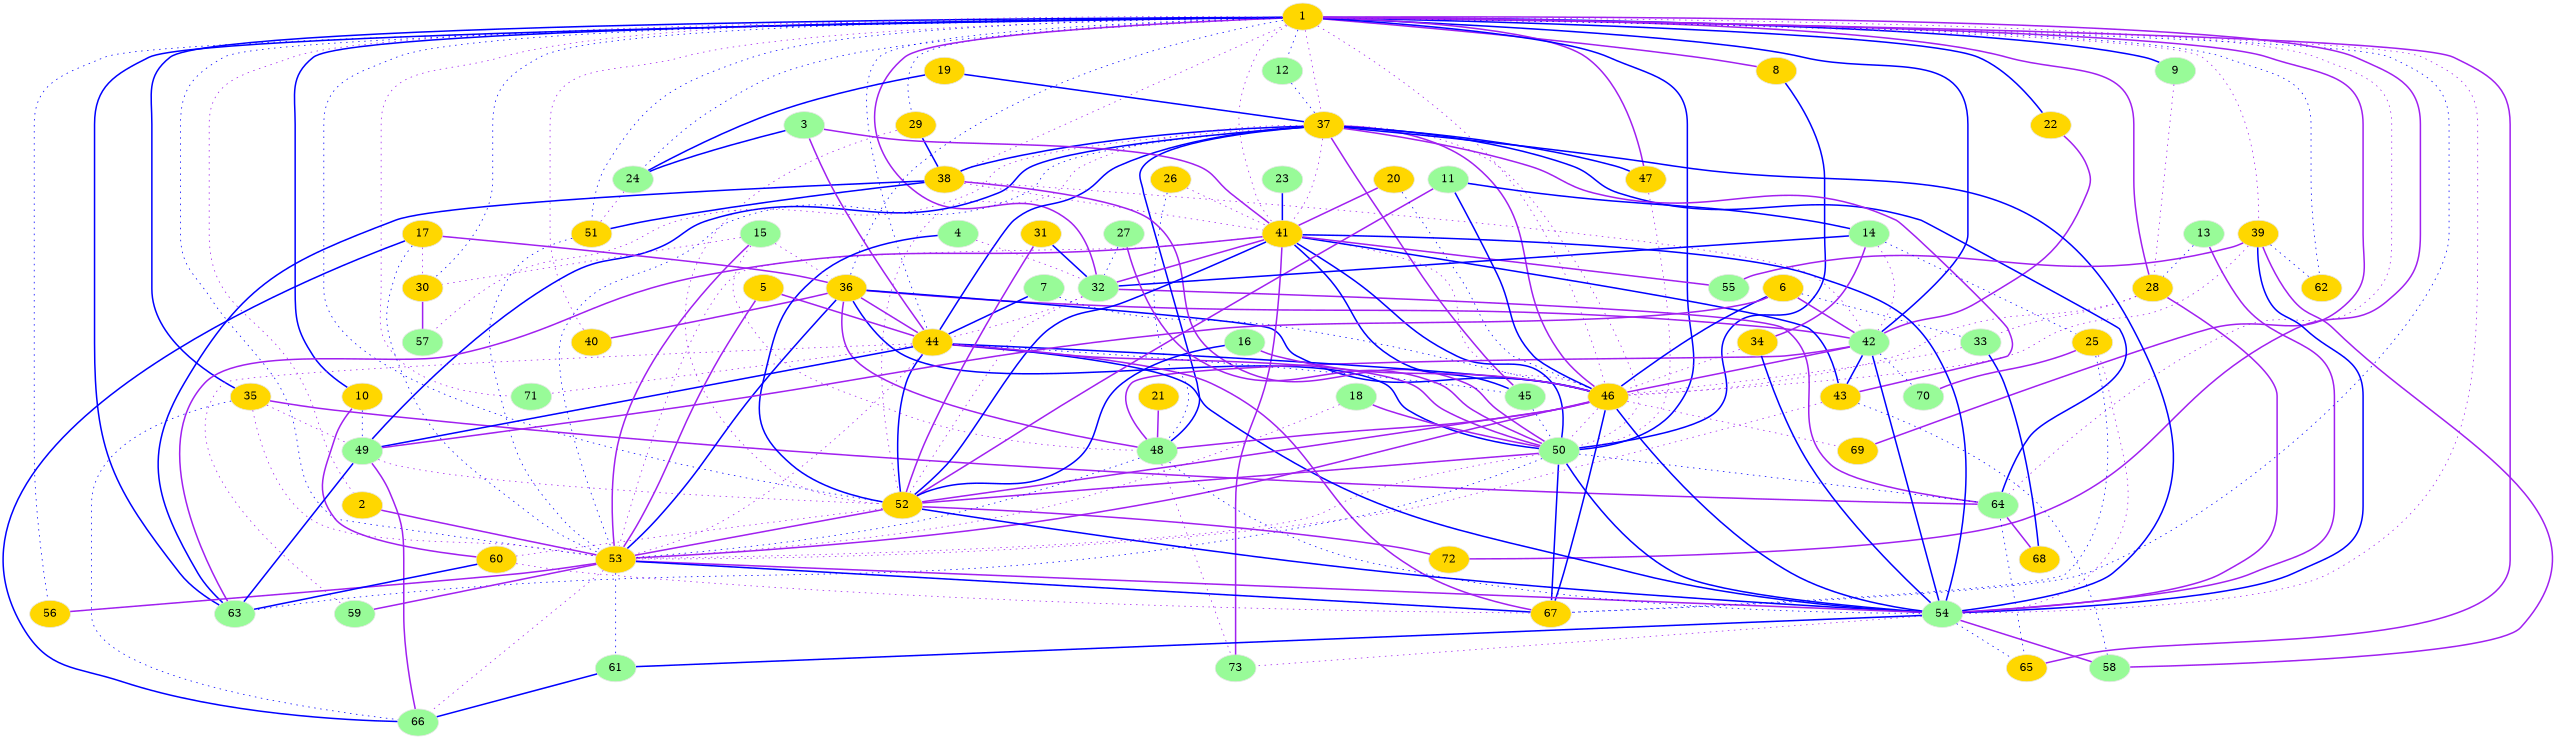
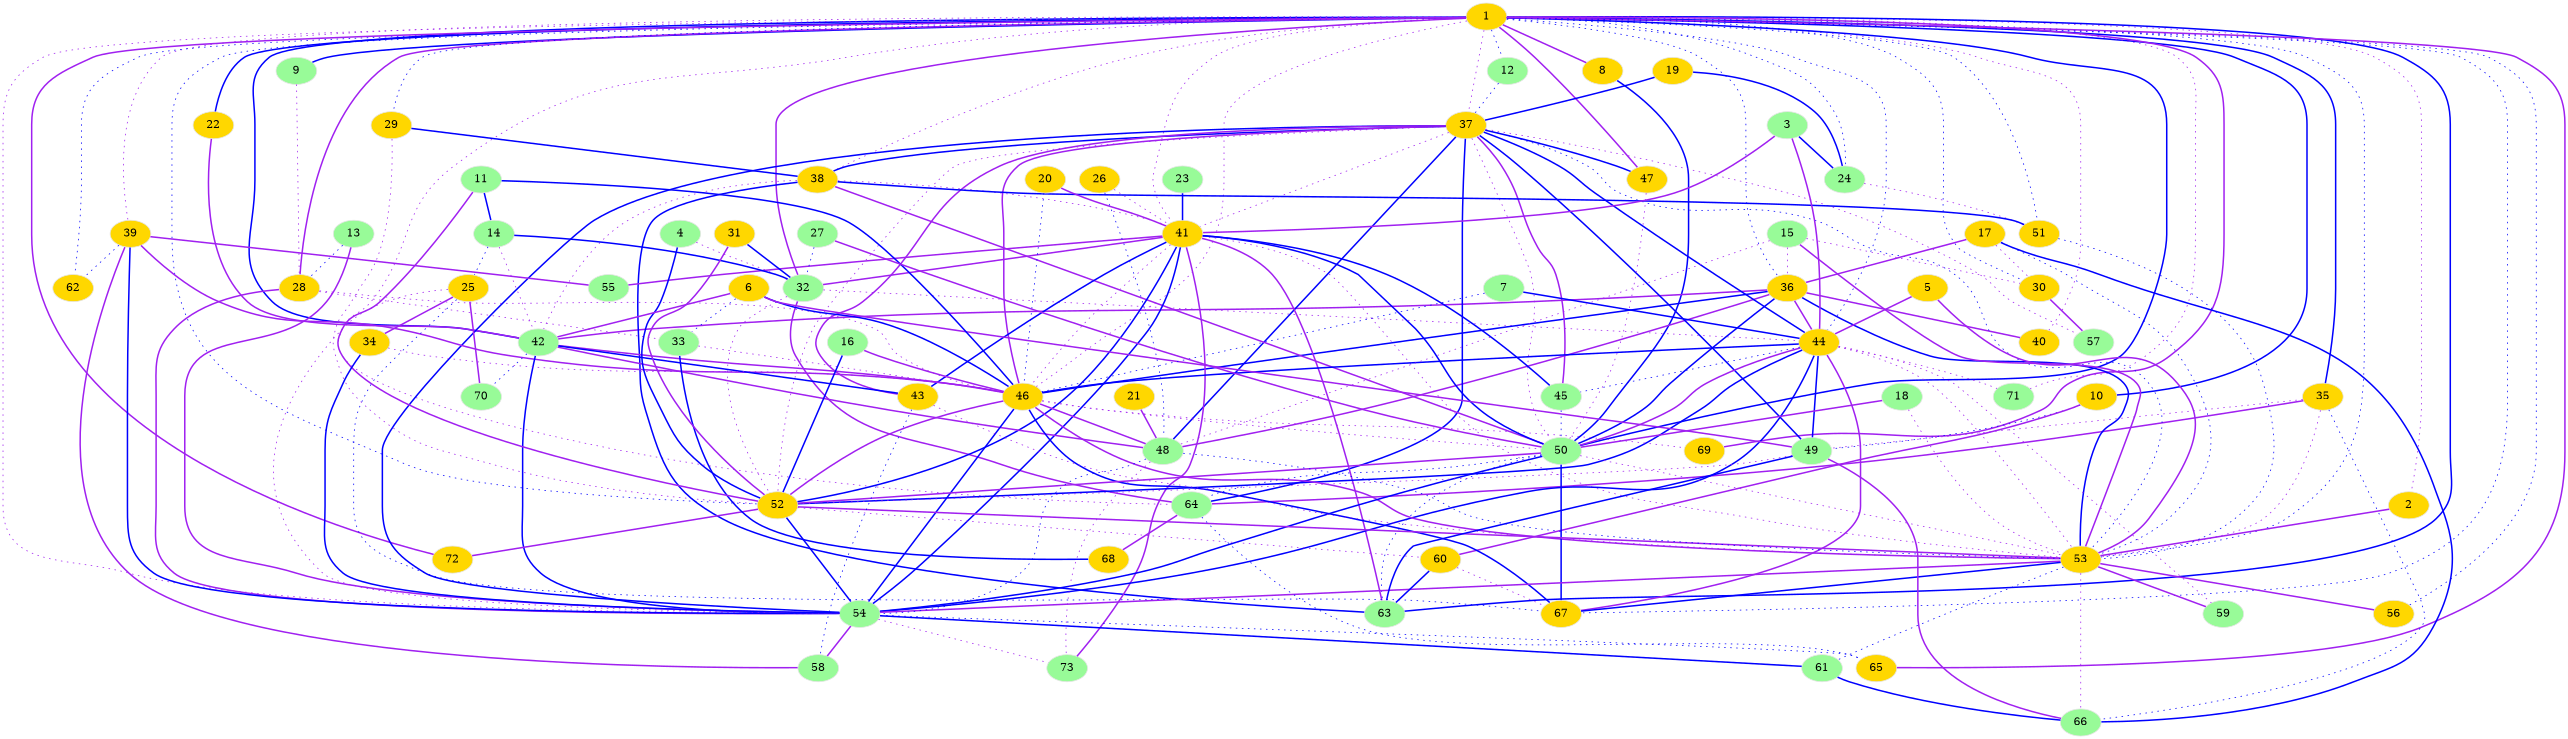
(1830, 306) -> (419, 315)
(1937, 369) -> (560, 362)
